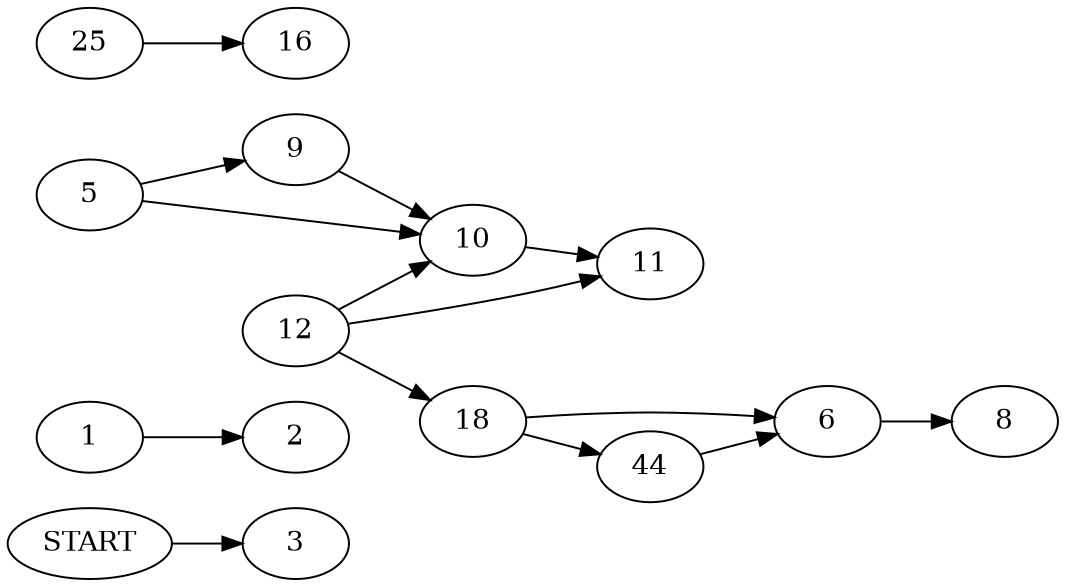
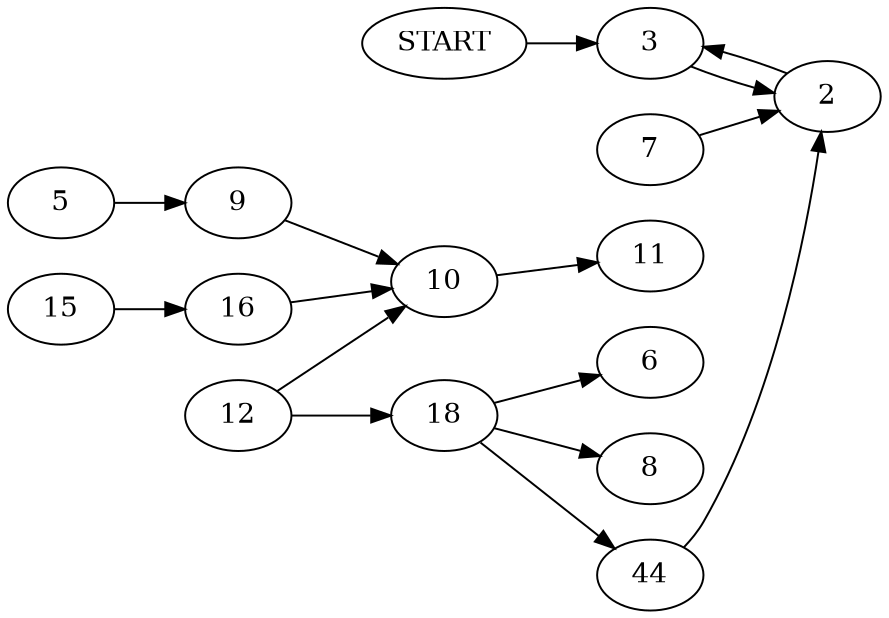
(90, 43) -> (61, 309)
none -> (755, 62)
none -> (722, 78)
(272, 216) -> (331, 297)
(465, 305) -> none
(907, 421) -> (537, 439)
(90, 437) -> (650, 150)
(729, 447) -> (772, 357)
